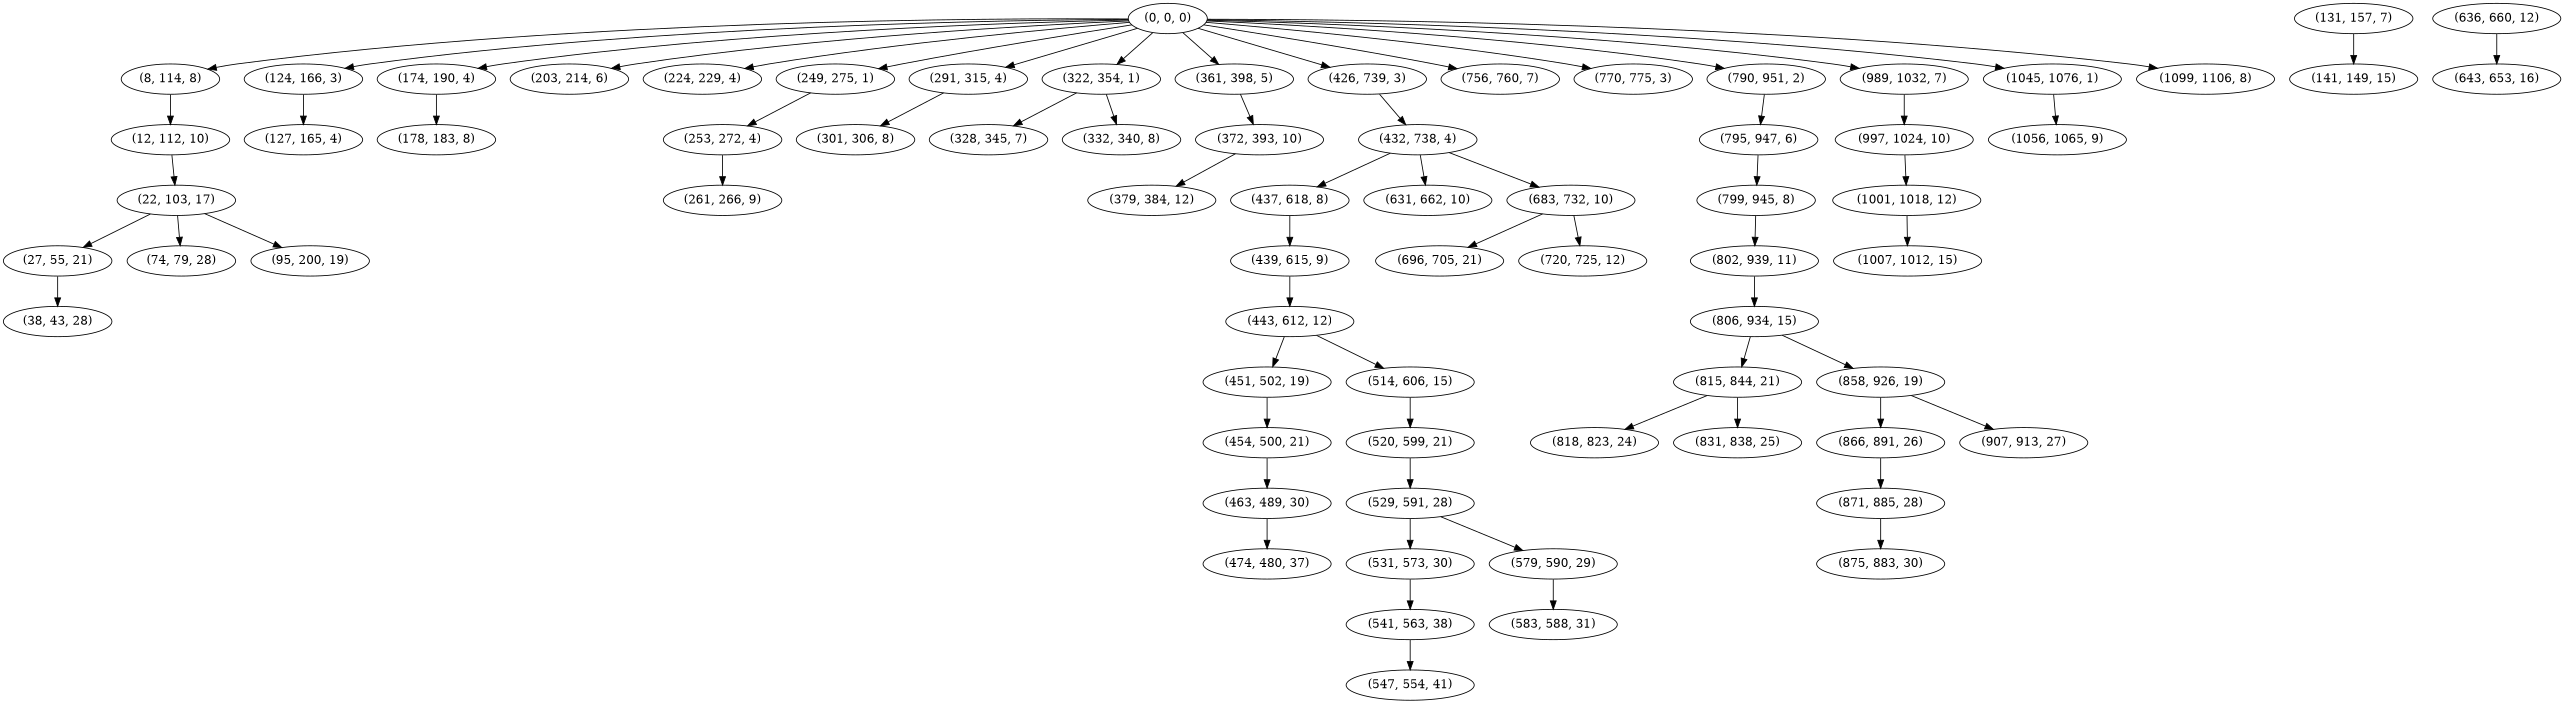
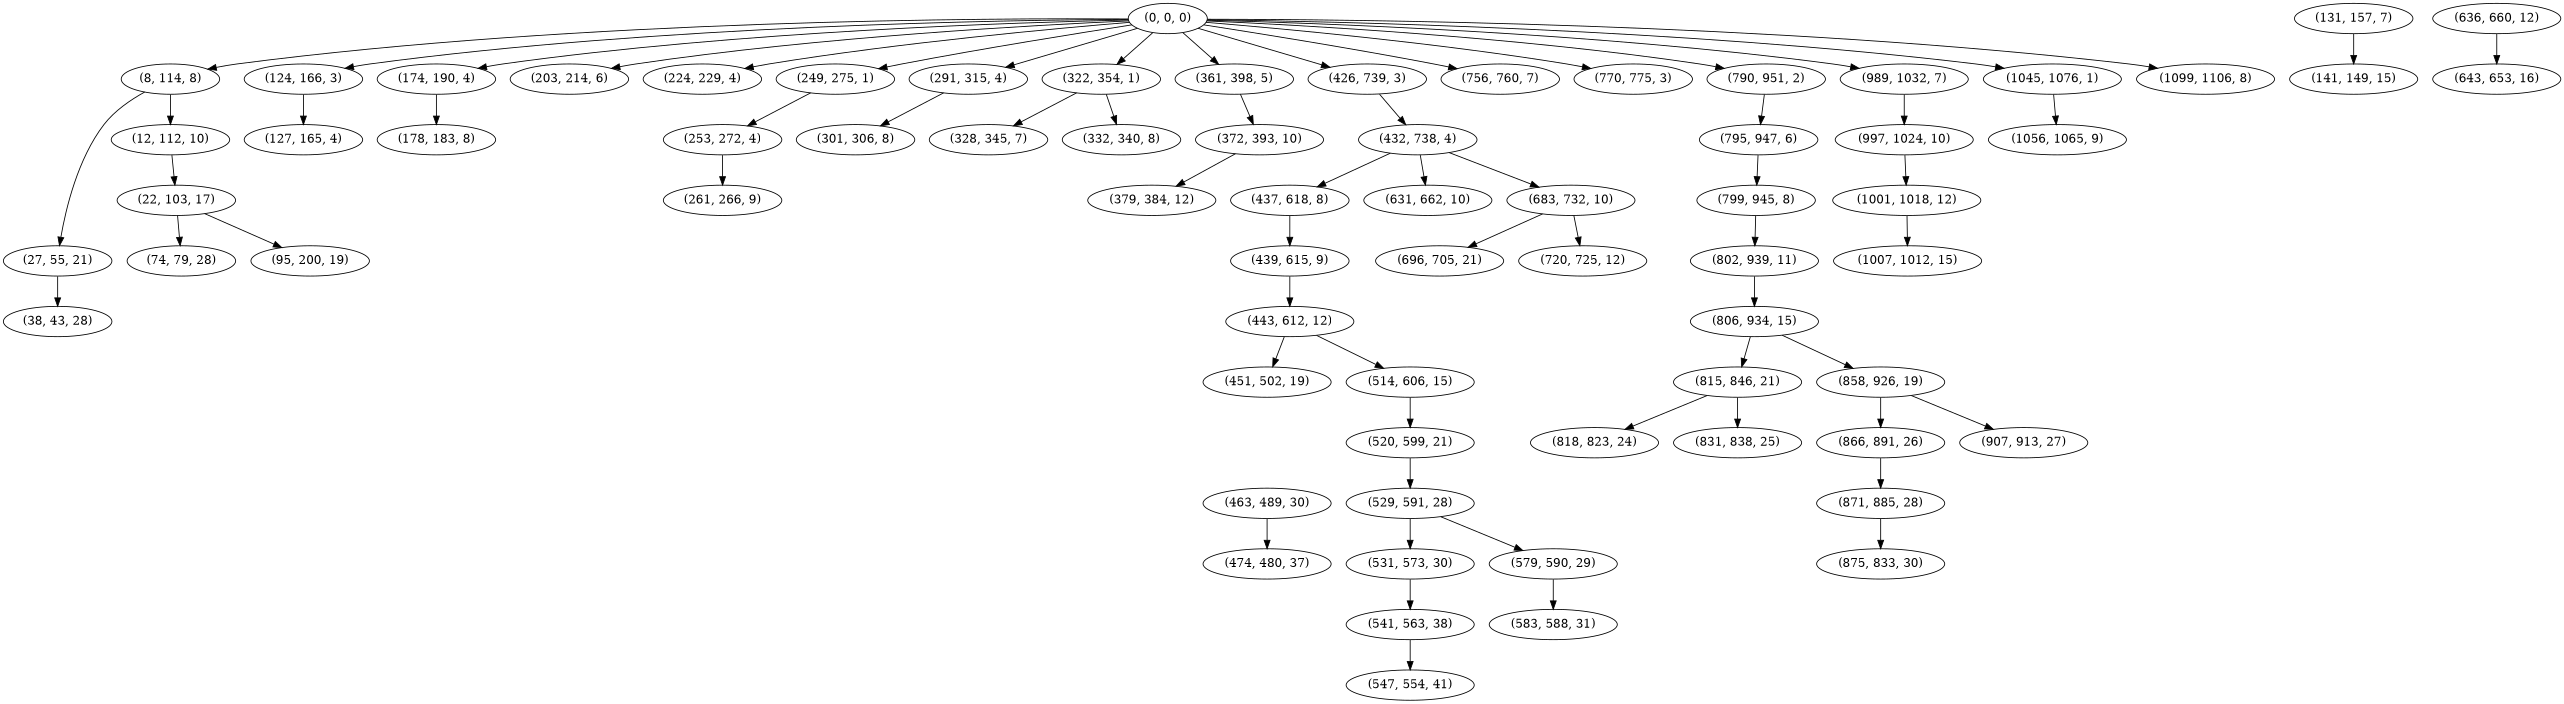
(121, 229) -> (86, 154)
(1738, 382) -> (1738, 382)
(1267, 443) -> none
(1881, 564) -> (1881, 564)
